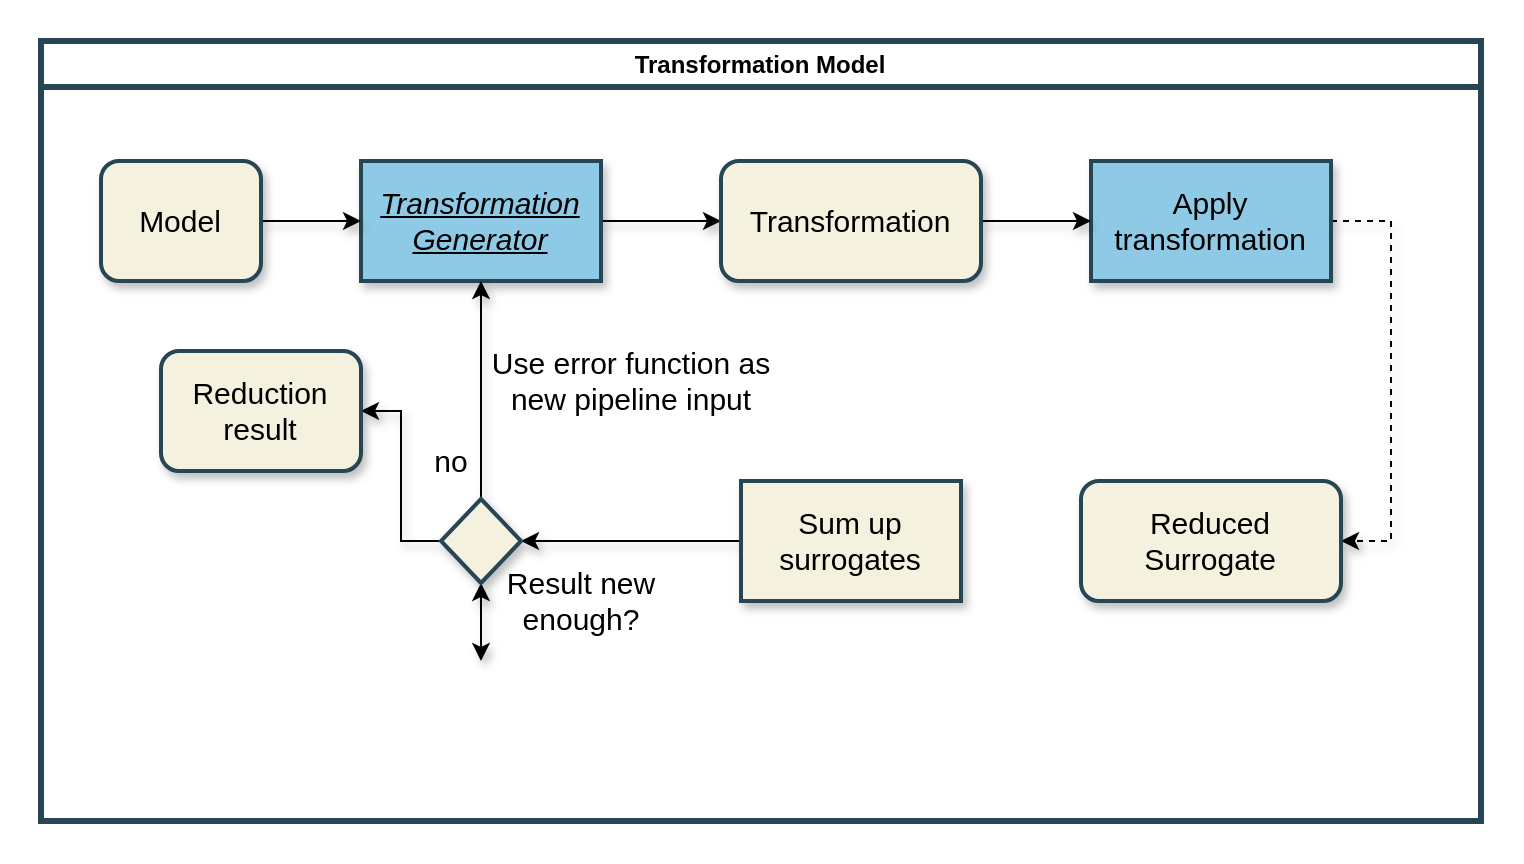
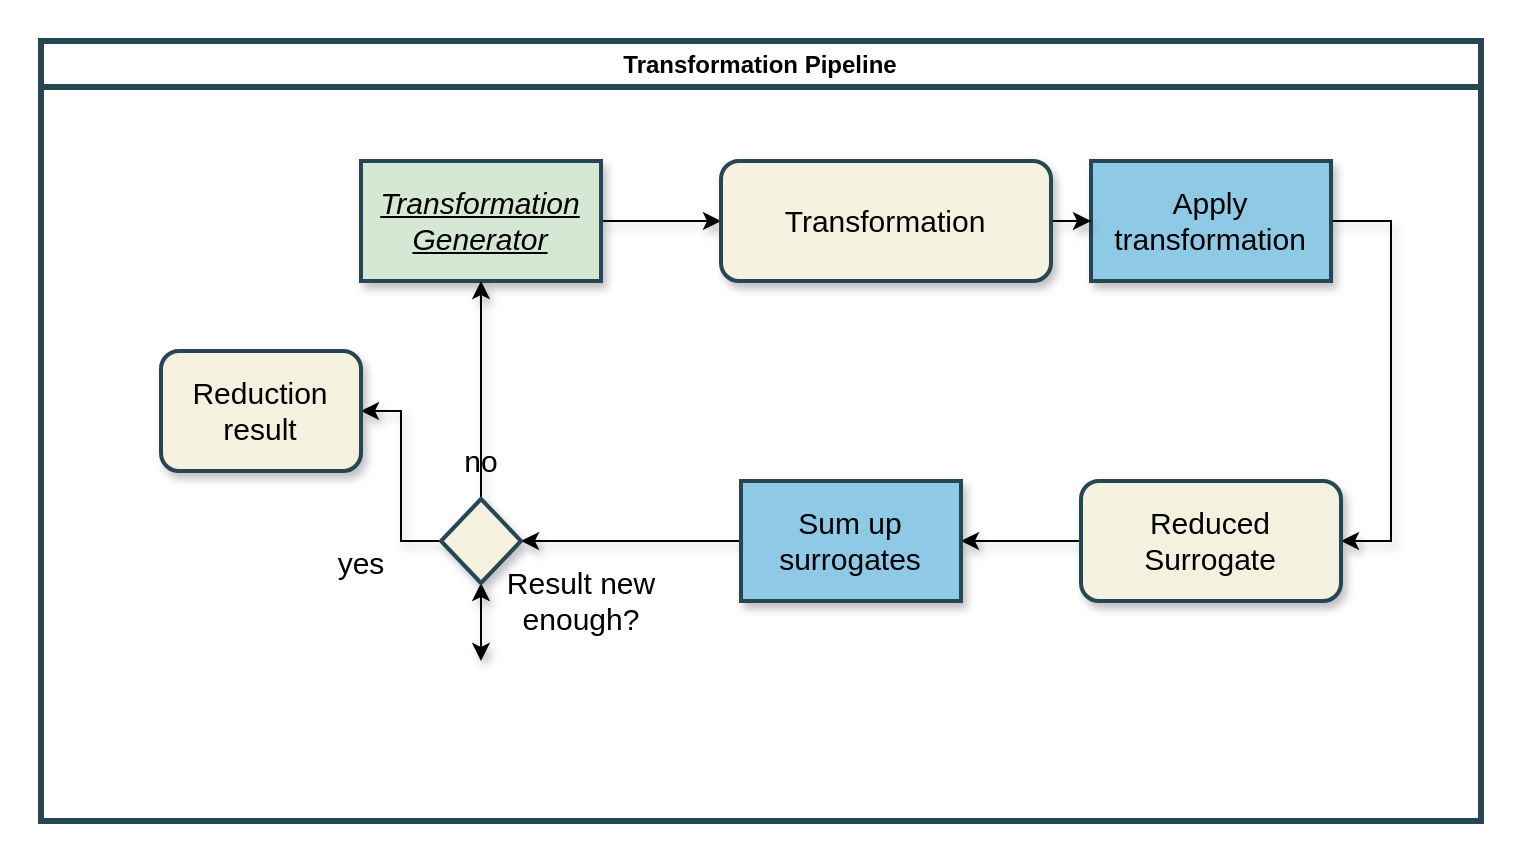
(760, 65) -> (760, 65)
(181, 221) -> none
(304, 221) -> none
(481, 221) -> (481, 221)
(851, 221) -> (886, 221)
(1391, 371) -> (1391, 371)
(631, 381) -> none
(451, 461) -> (481, 461)
(851, 541) -> (851, 541)
none -> (1027, 541)
none -> (361, 563)
